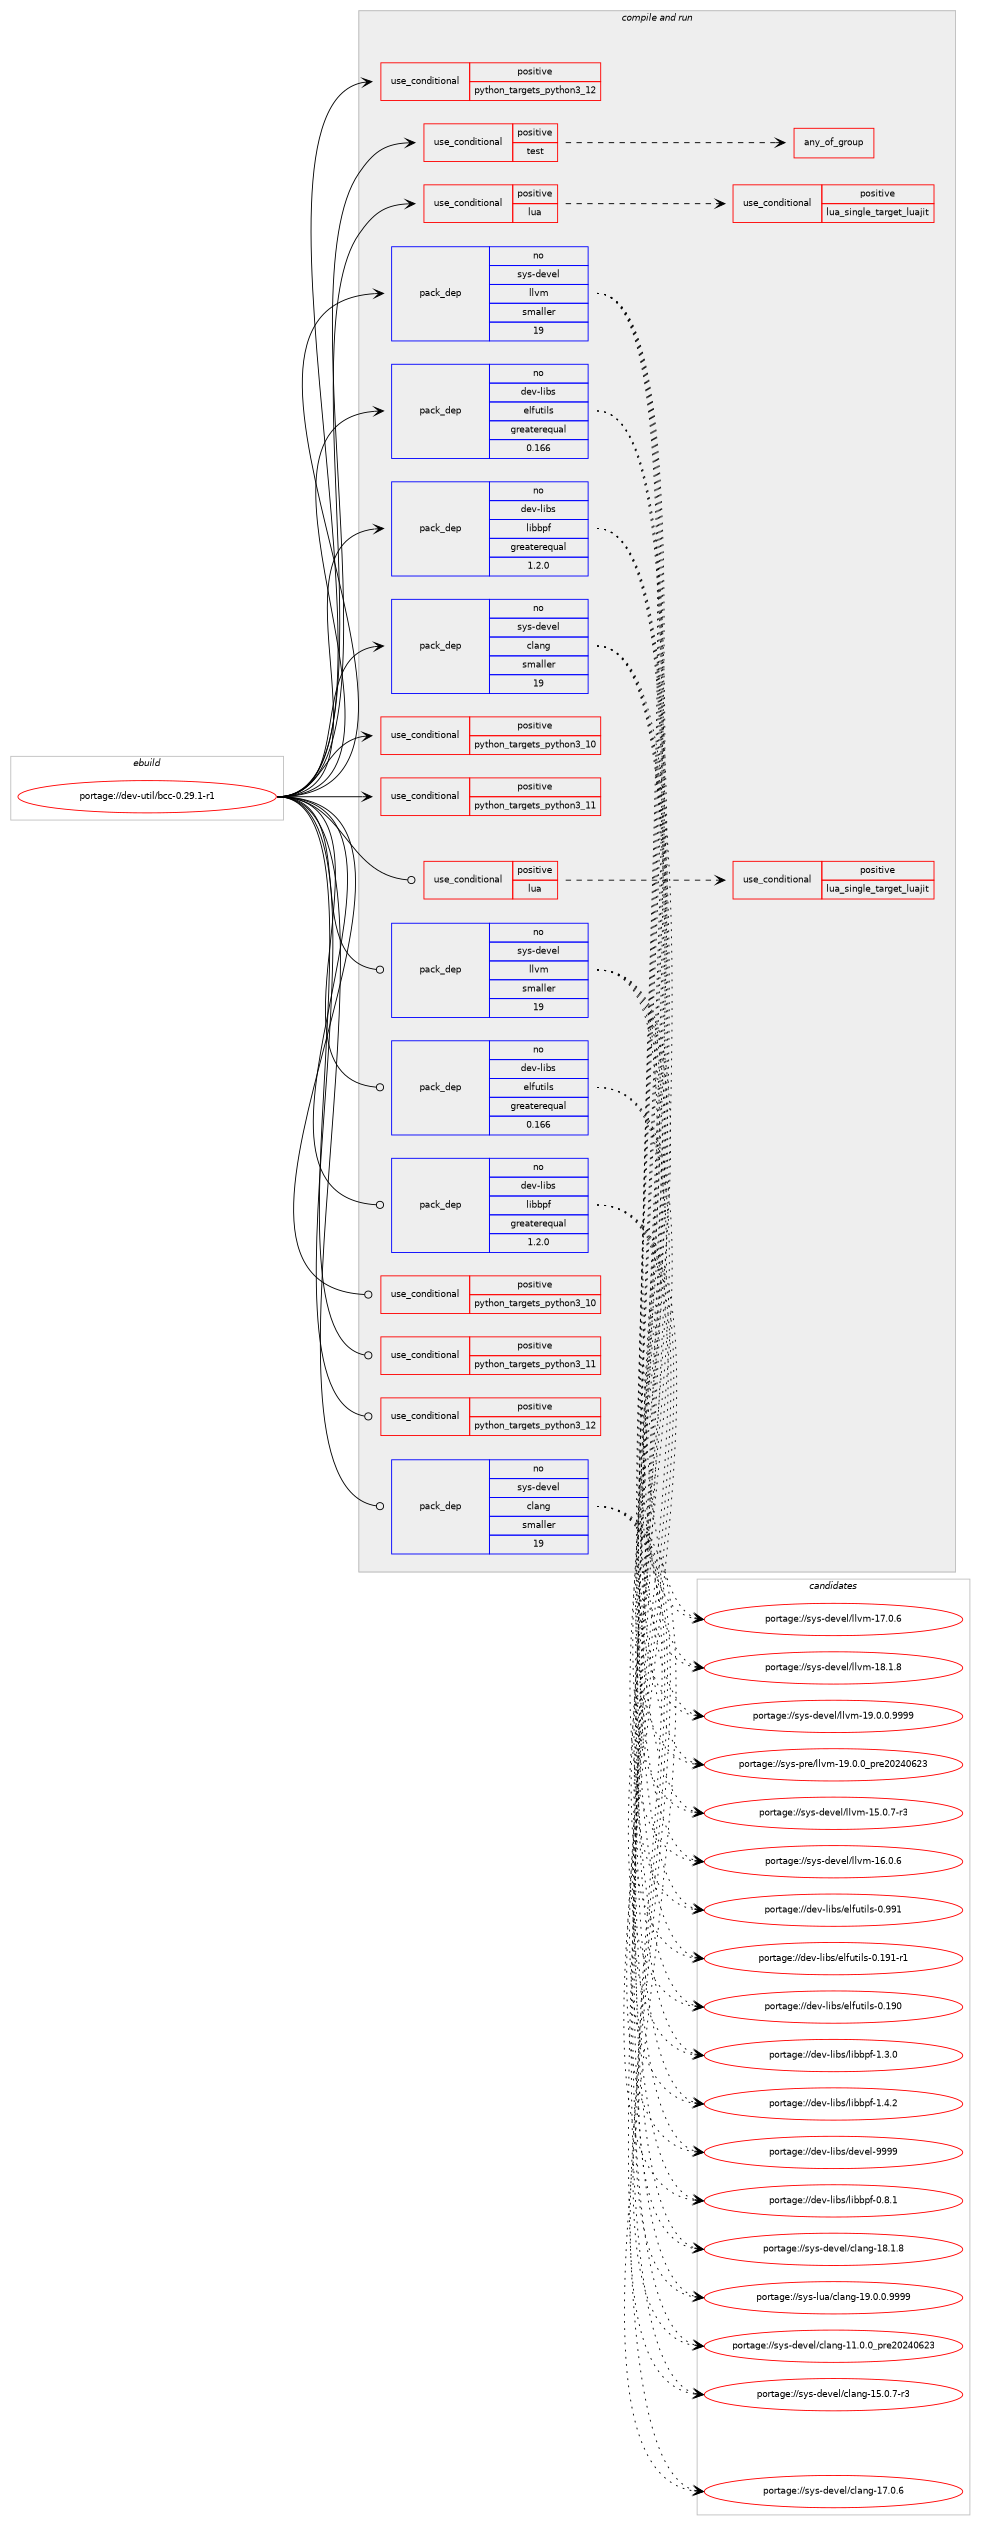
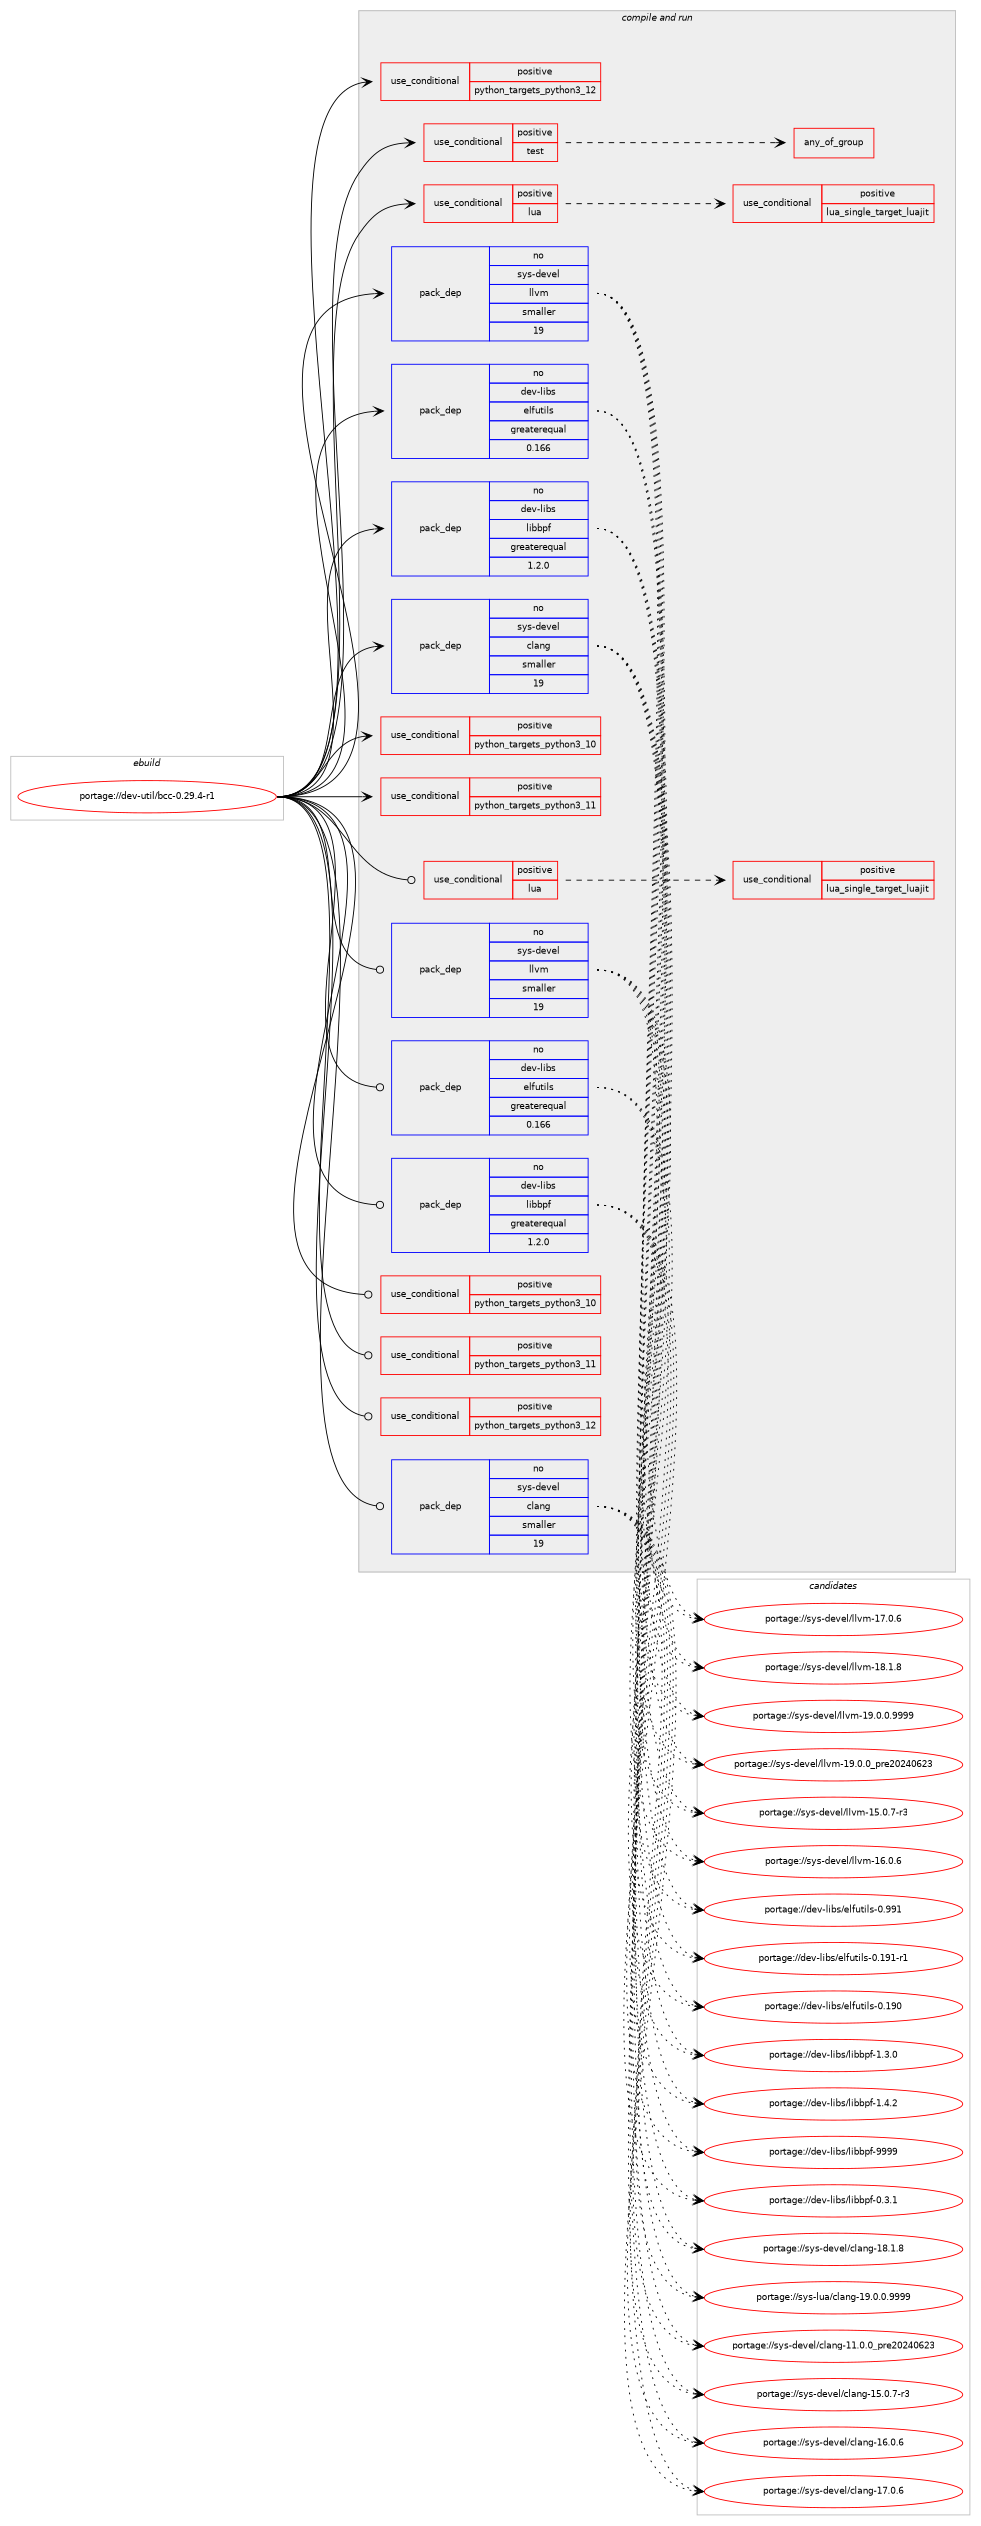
(147, 797) -> (147, 797)
(834, 1765) -> (834, 1765)
(834, 2152) -> (834, 2152)
(834, 2201) -> (834, 2201)
none -> (834, 2443)
